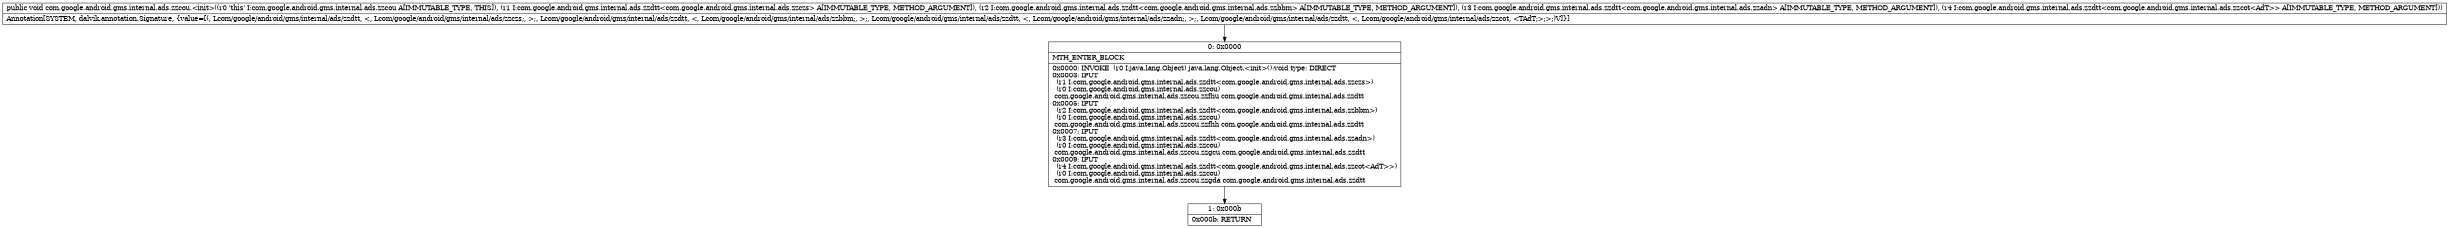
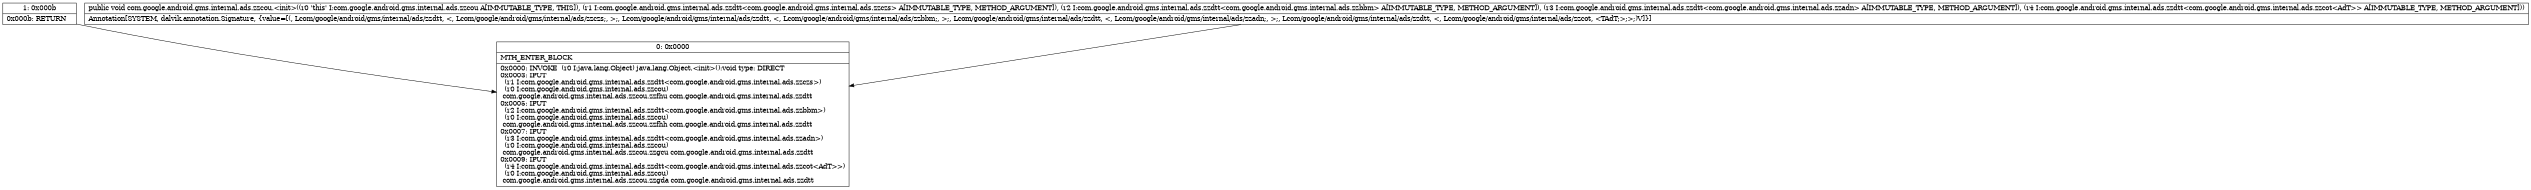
(1225, 193) -> (284, 61)
